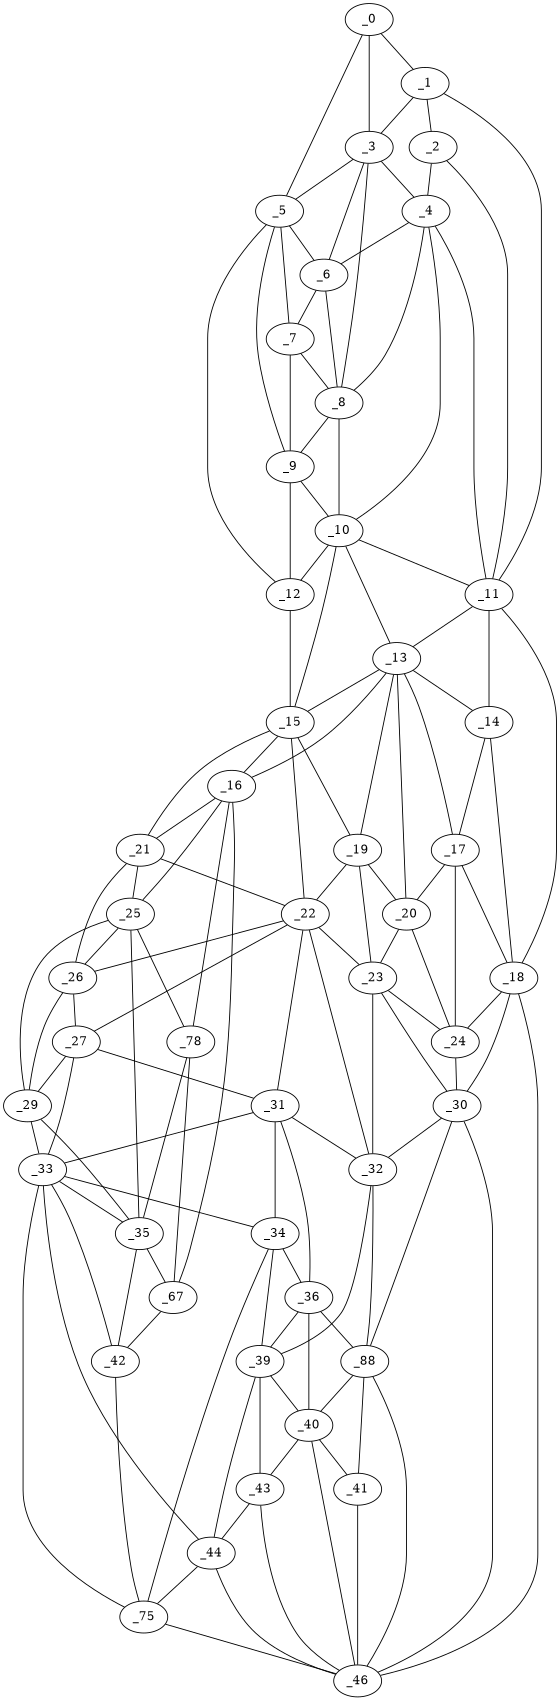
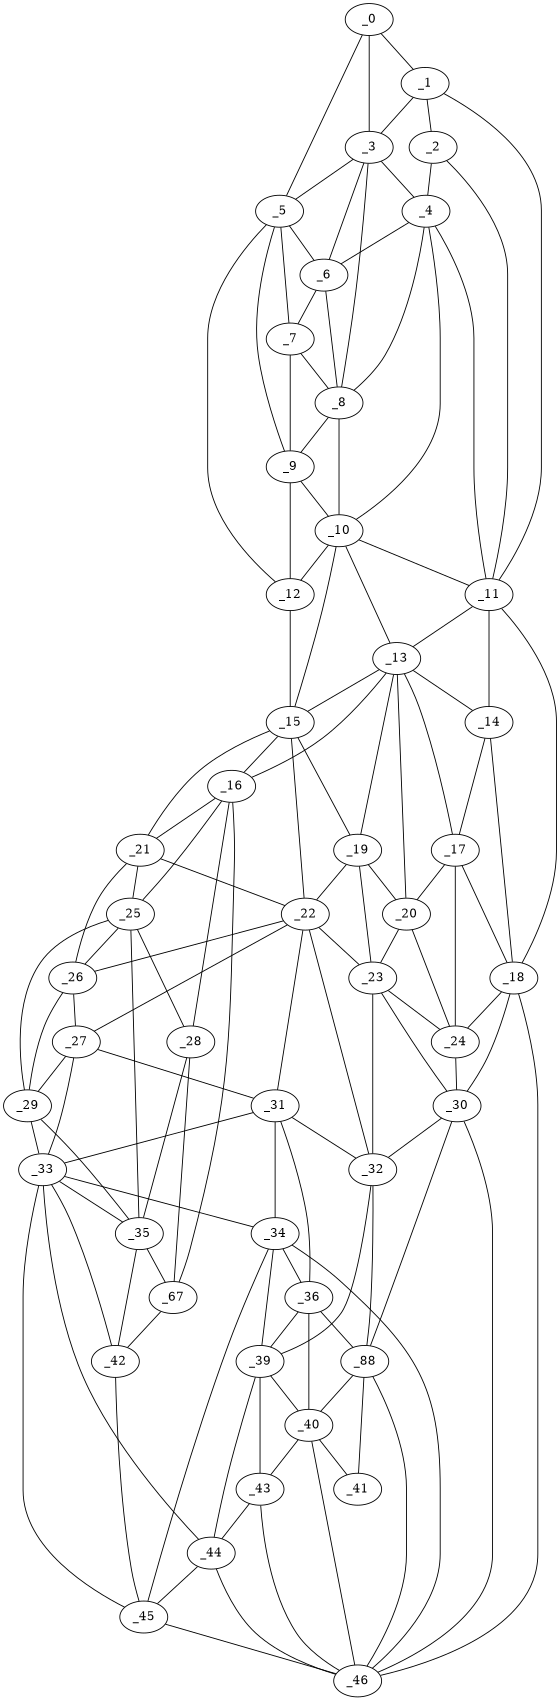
(191, 1042) -> (191, 1042)
(358, 1585) -> (437, 1439)
(144, 1617) -> (144, 1617)
